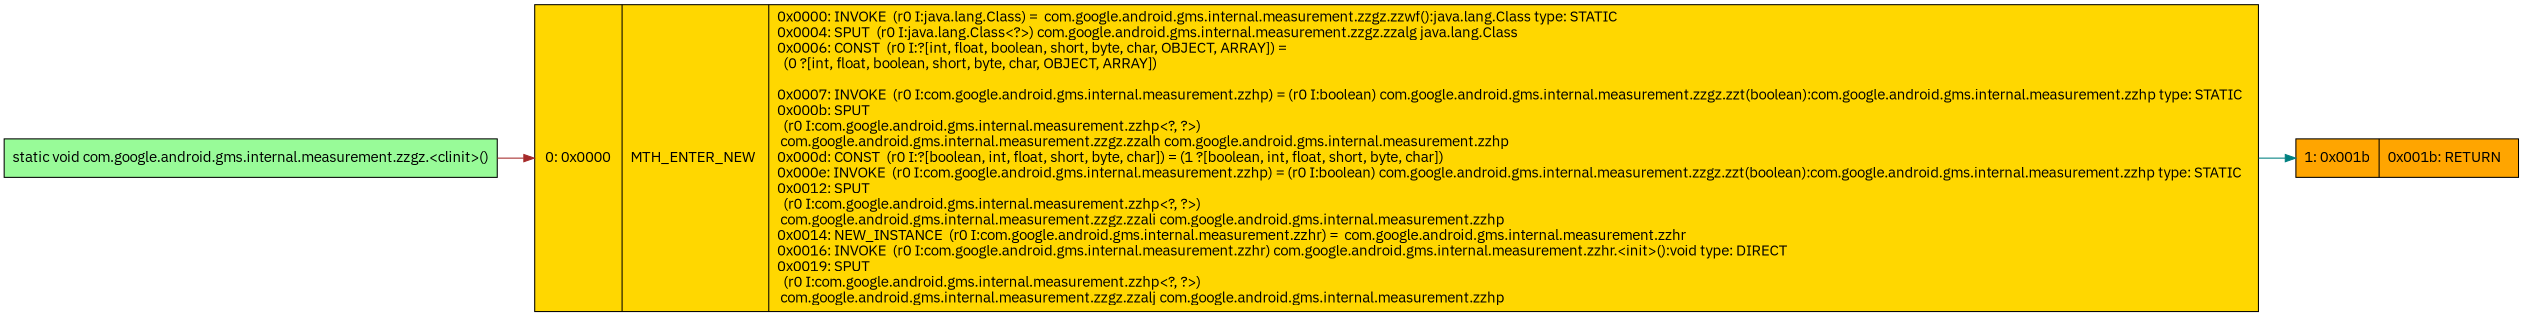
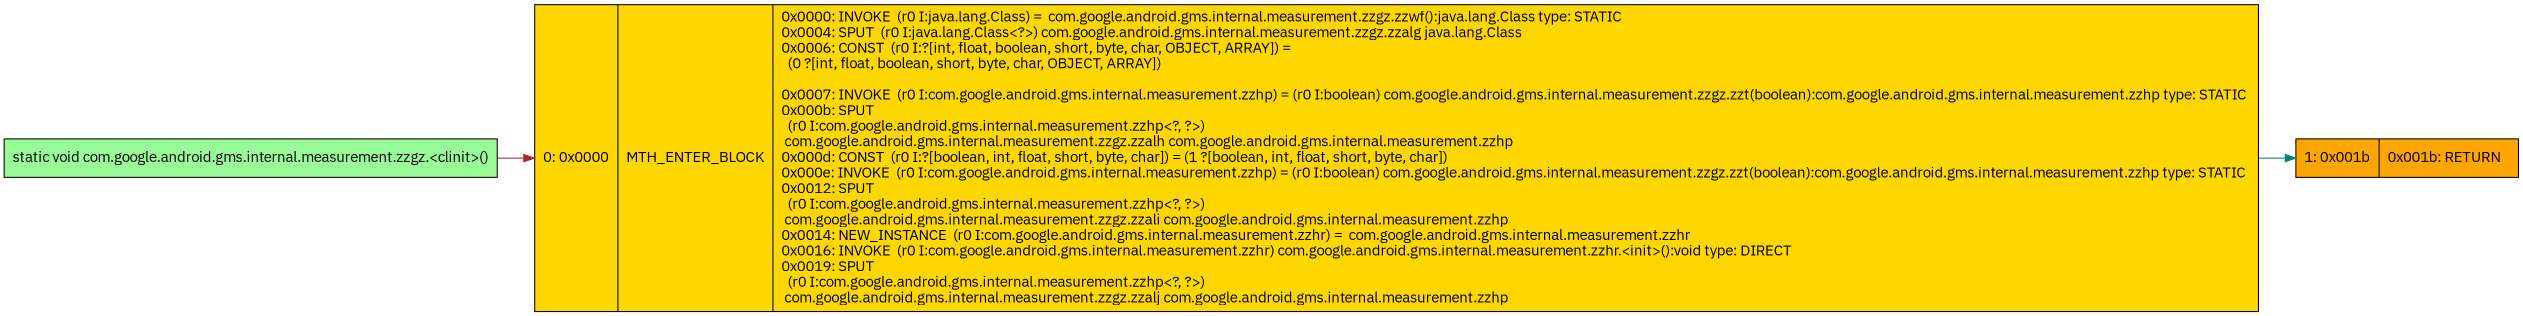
(693, 158) -> (695, 158)
